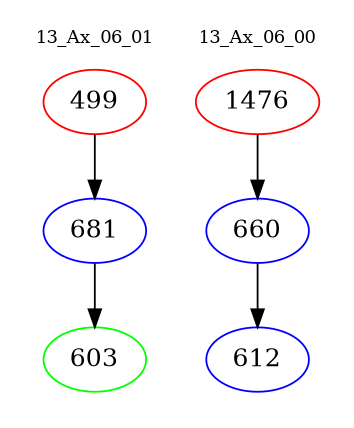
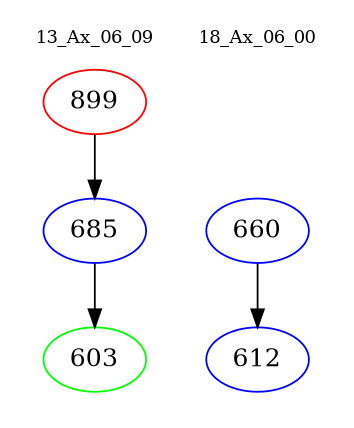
(95, 38) -> (95, 38)
(258, 38) -> (258, 38)
(95, 102) -> (95, 102)
(258, 102) -> none
(95, 231) -> (95, 231)
